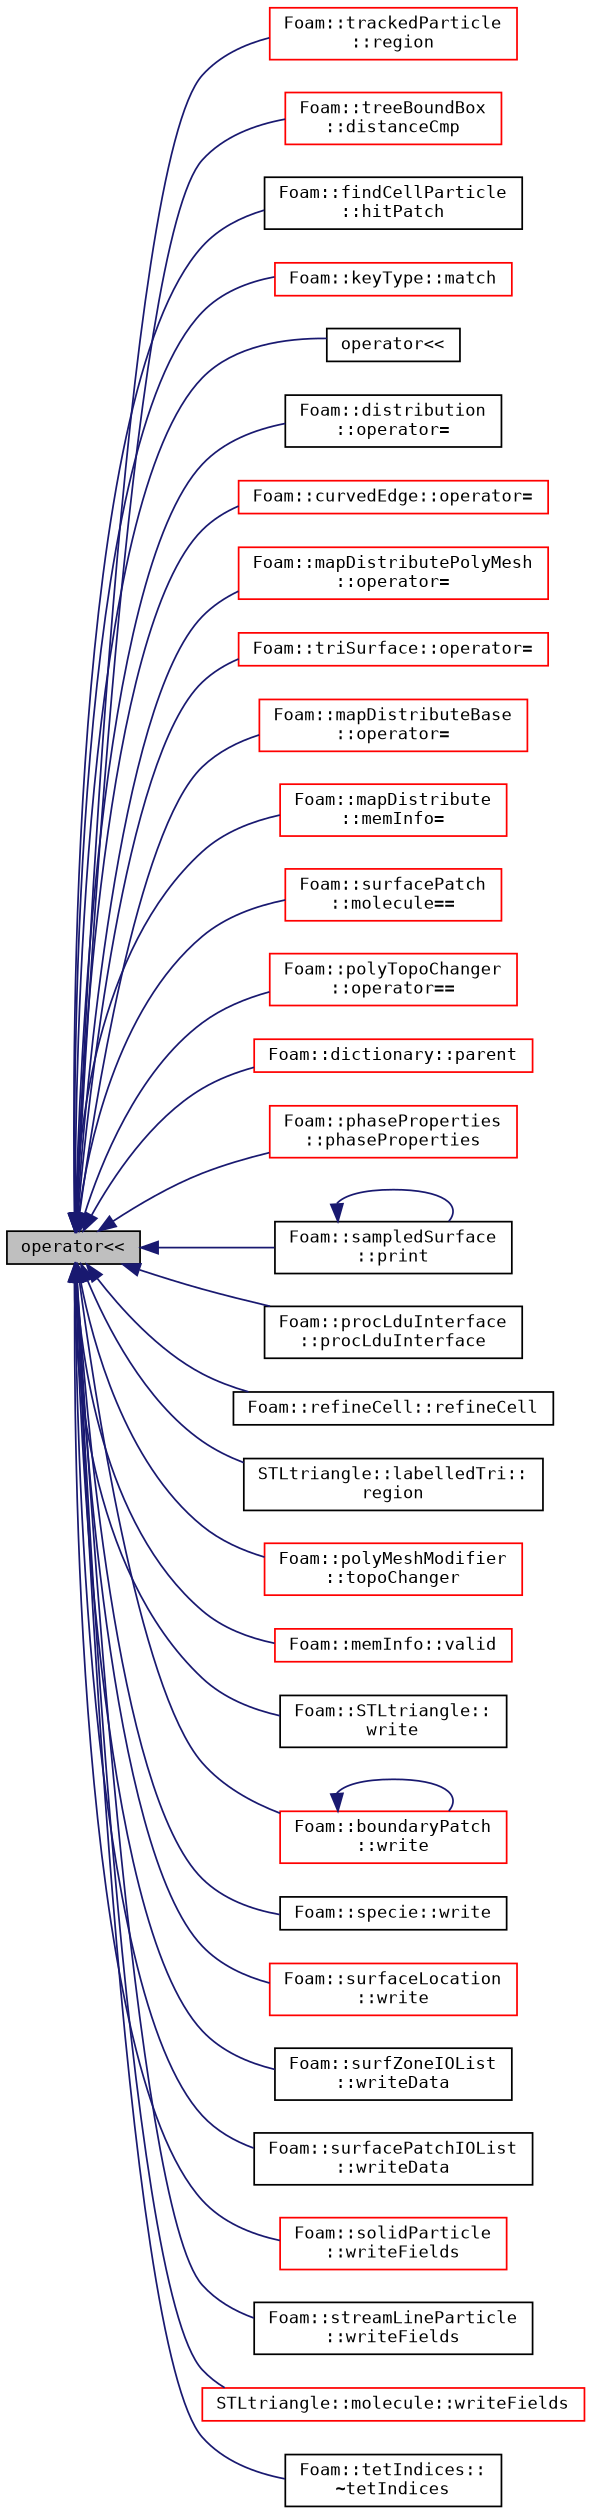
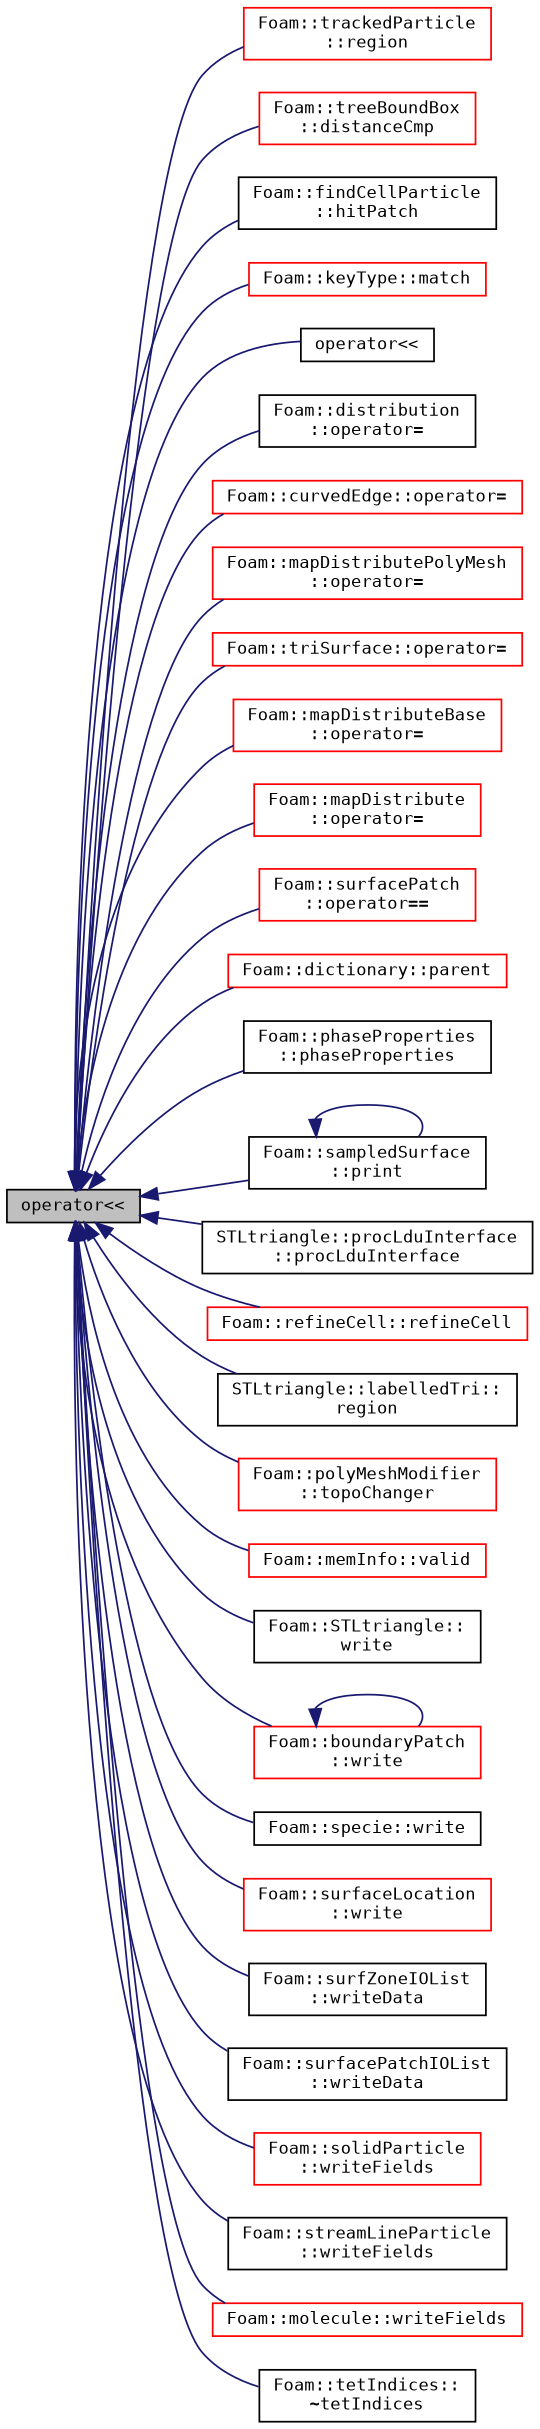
(393, 810) -> (367, 810)
(393, 895) -> (367, 895)
(393, 980) -> none
(393, 1132) -> (367, 1047)
(393, 1332) -> (367, 1248)
(393, 1408) -> (367, 1324)
(393, 2404) -> (367, 2320)
